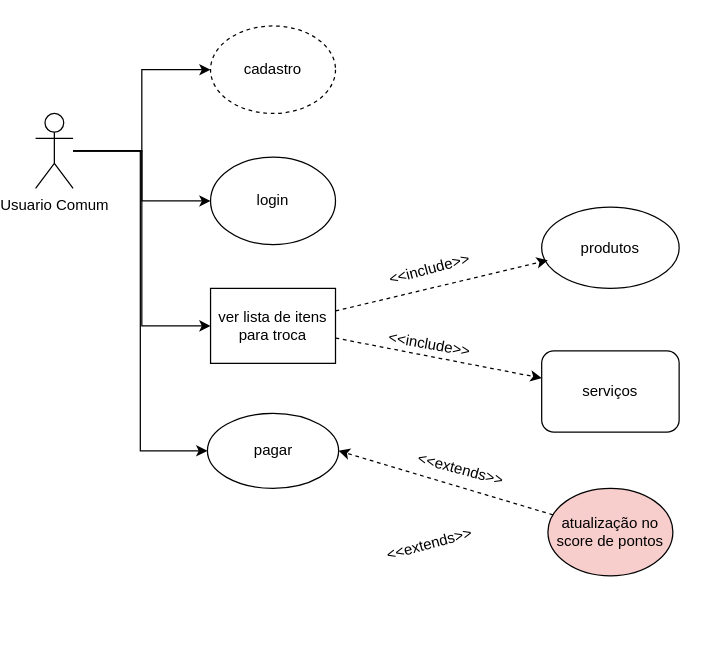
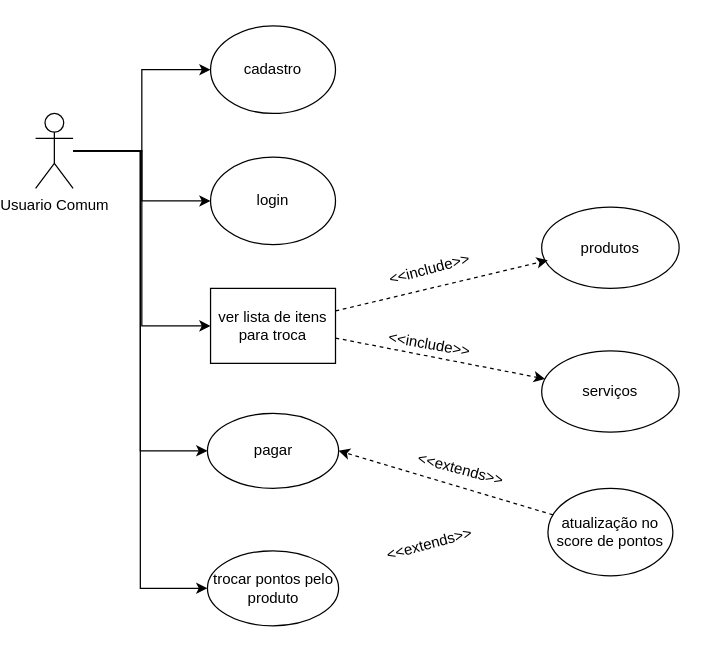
(273, 69) -> (273, 69)
(611, 391) -> (611, 391)
(611, 532) -> (611, 532)
none -> (140, 550)
none -> (273, 588)
